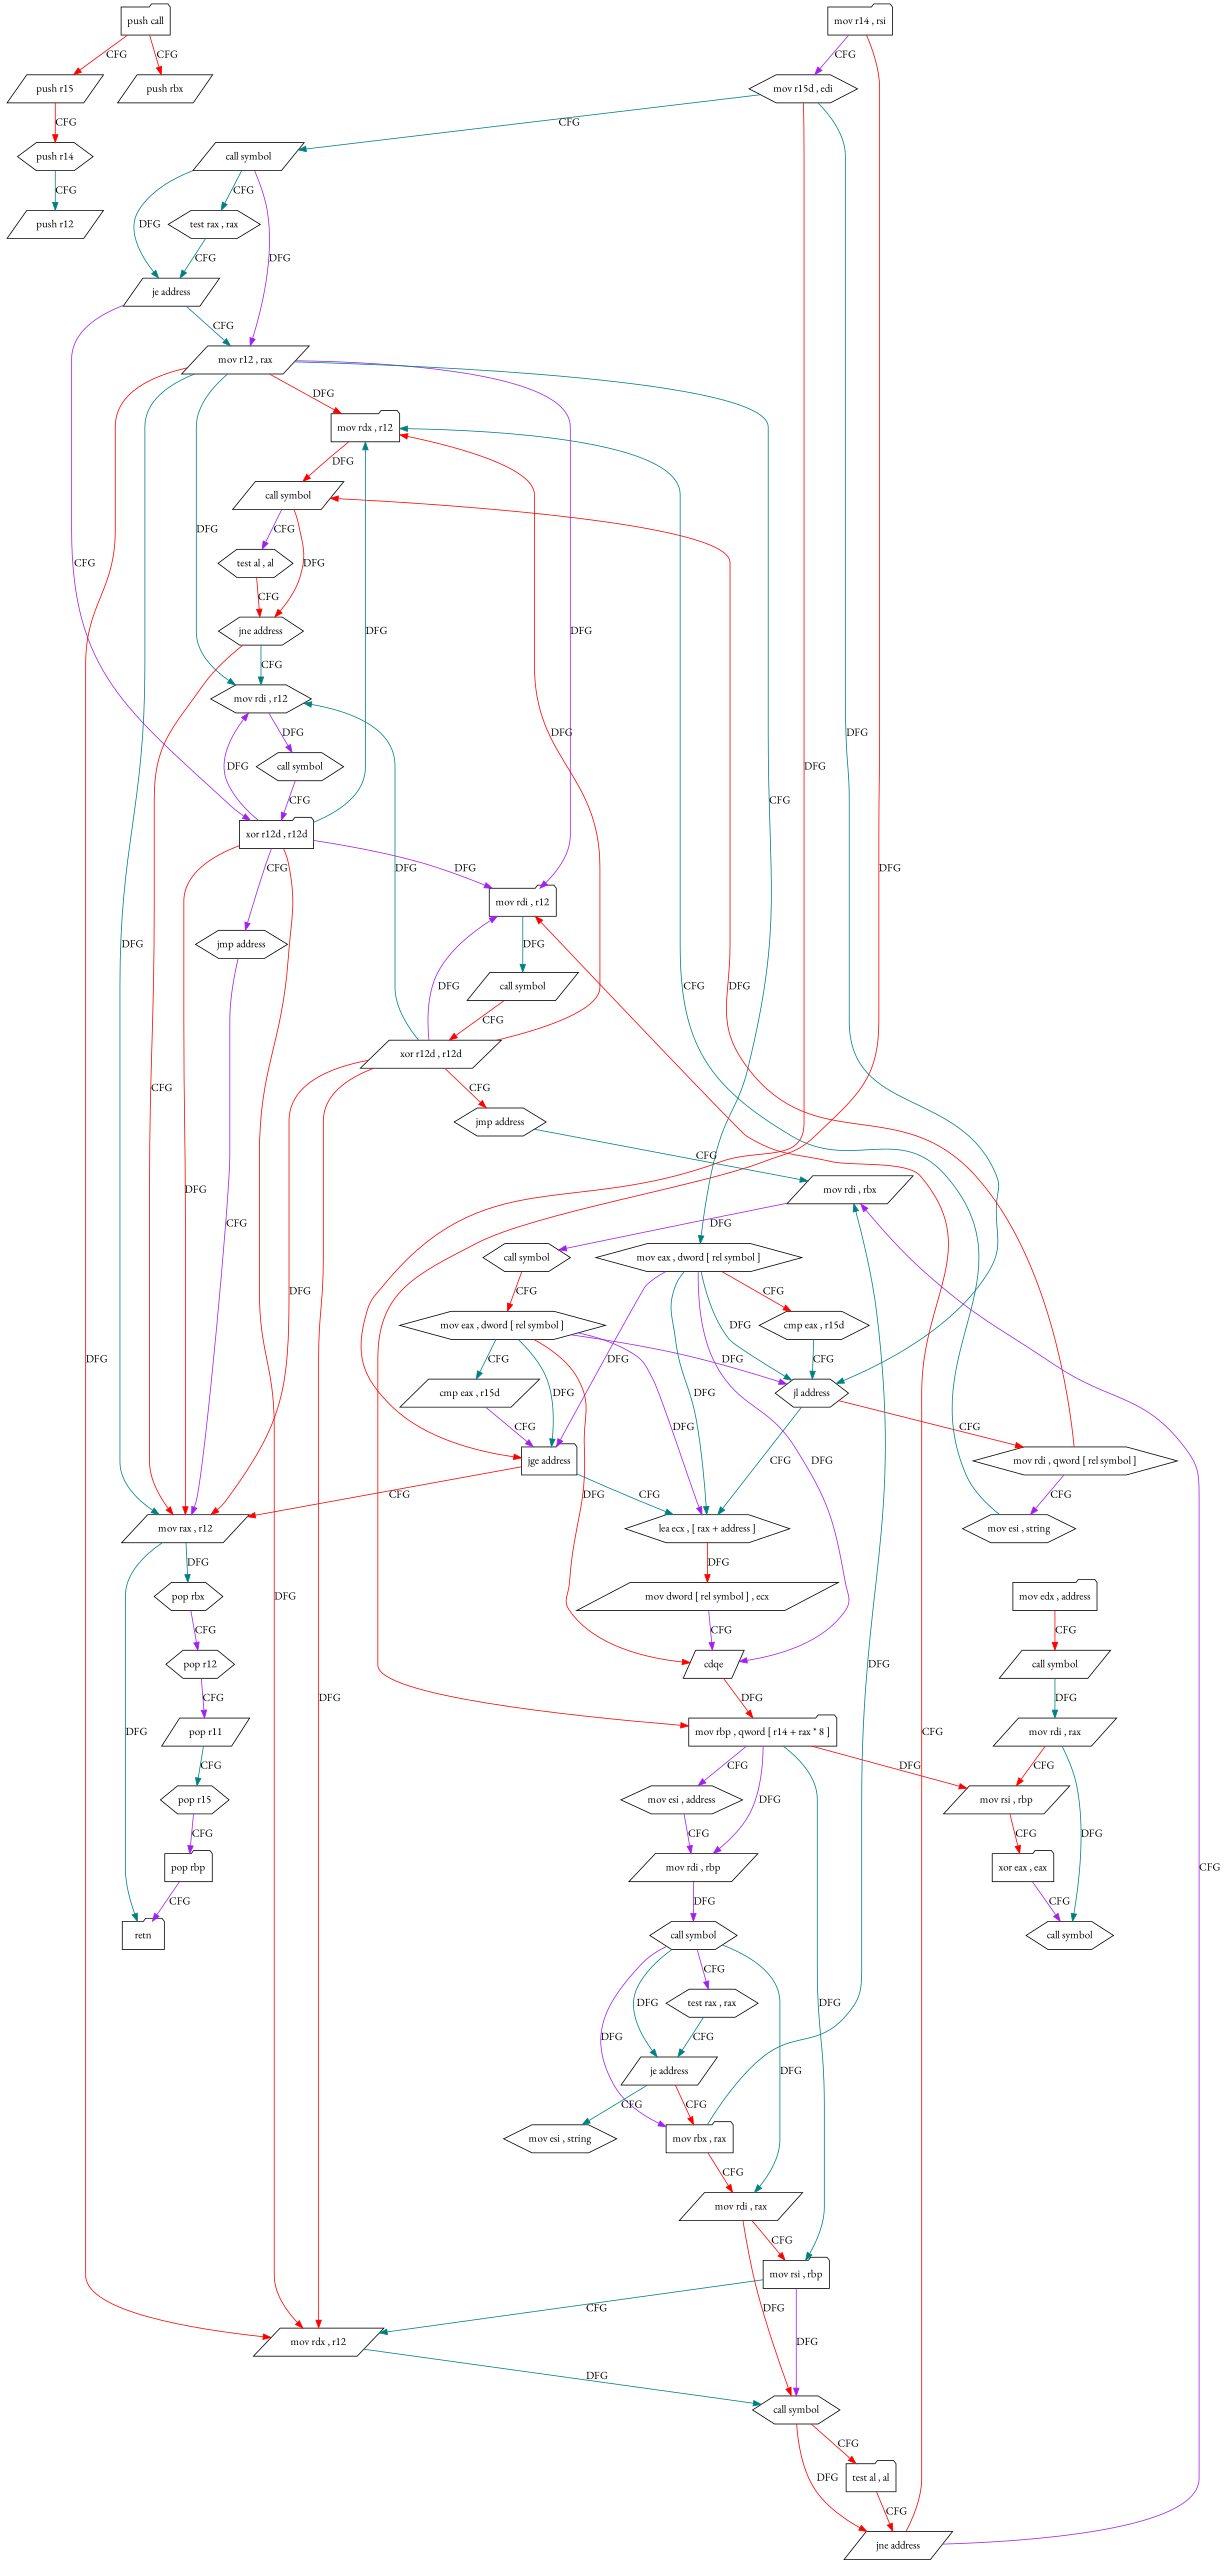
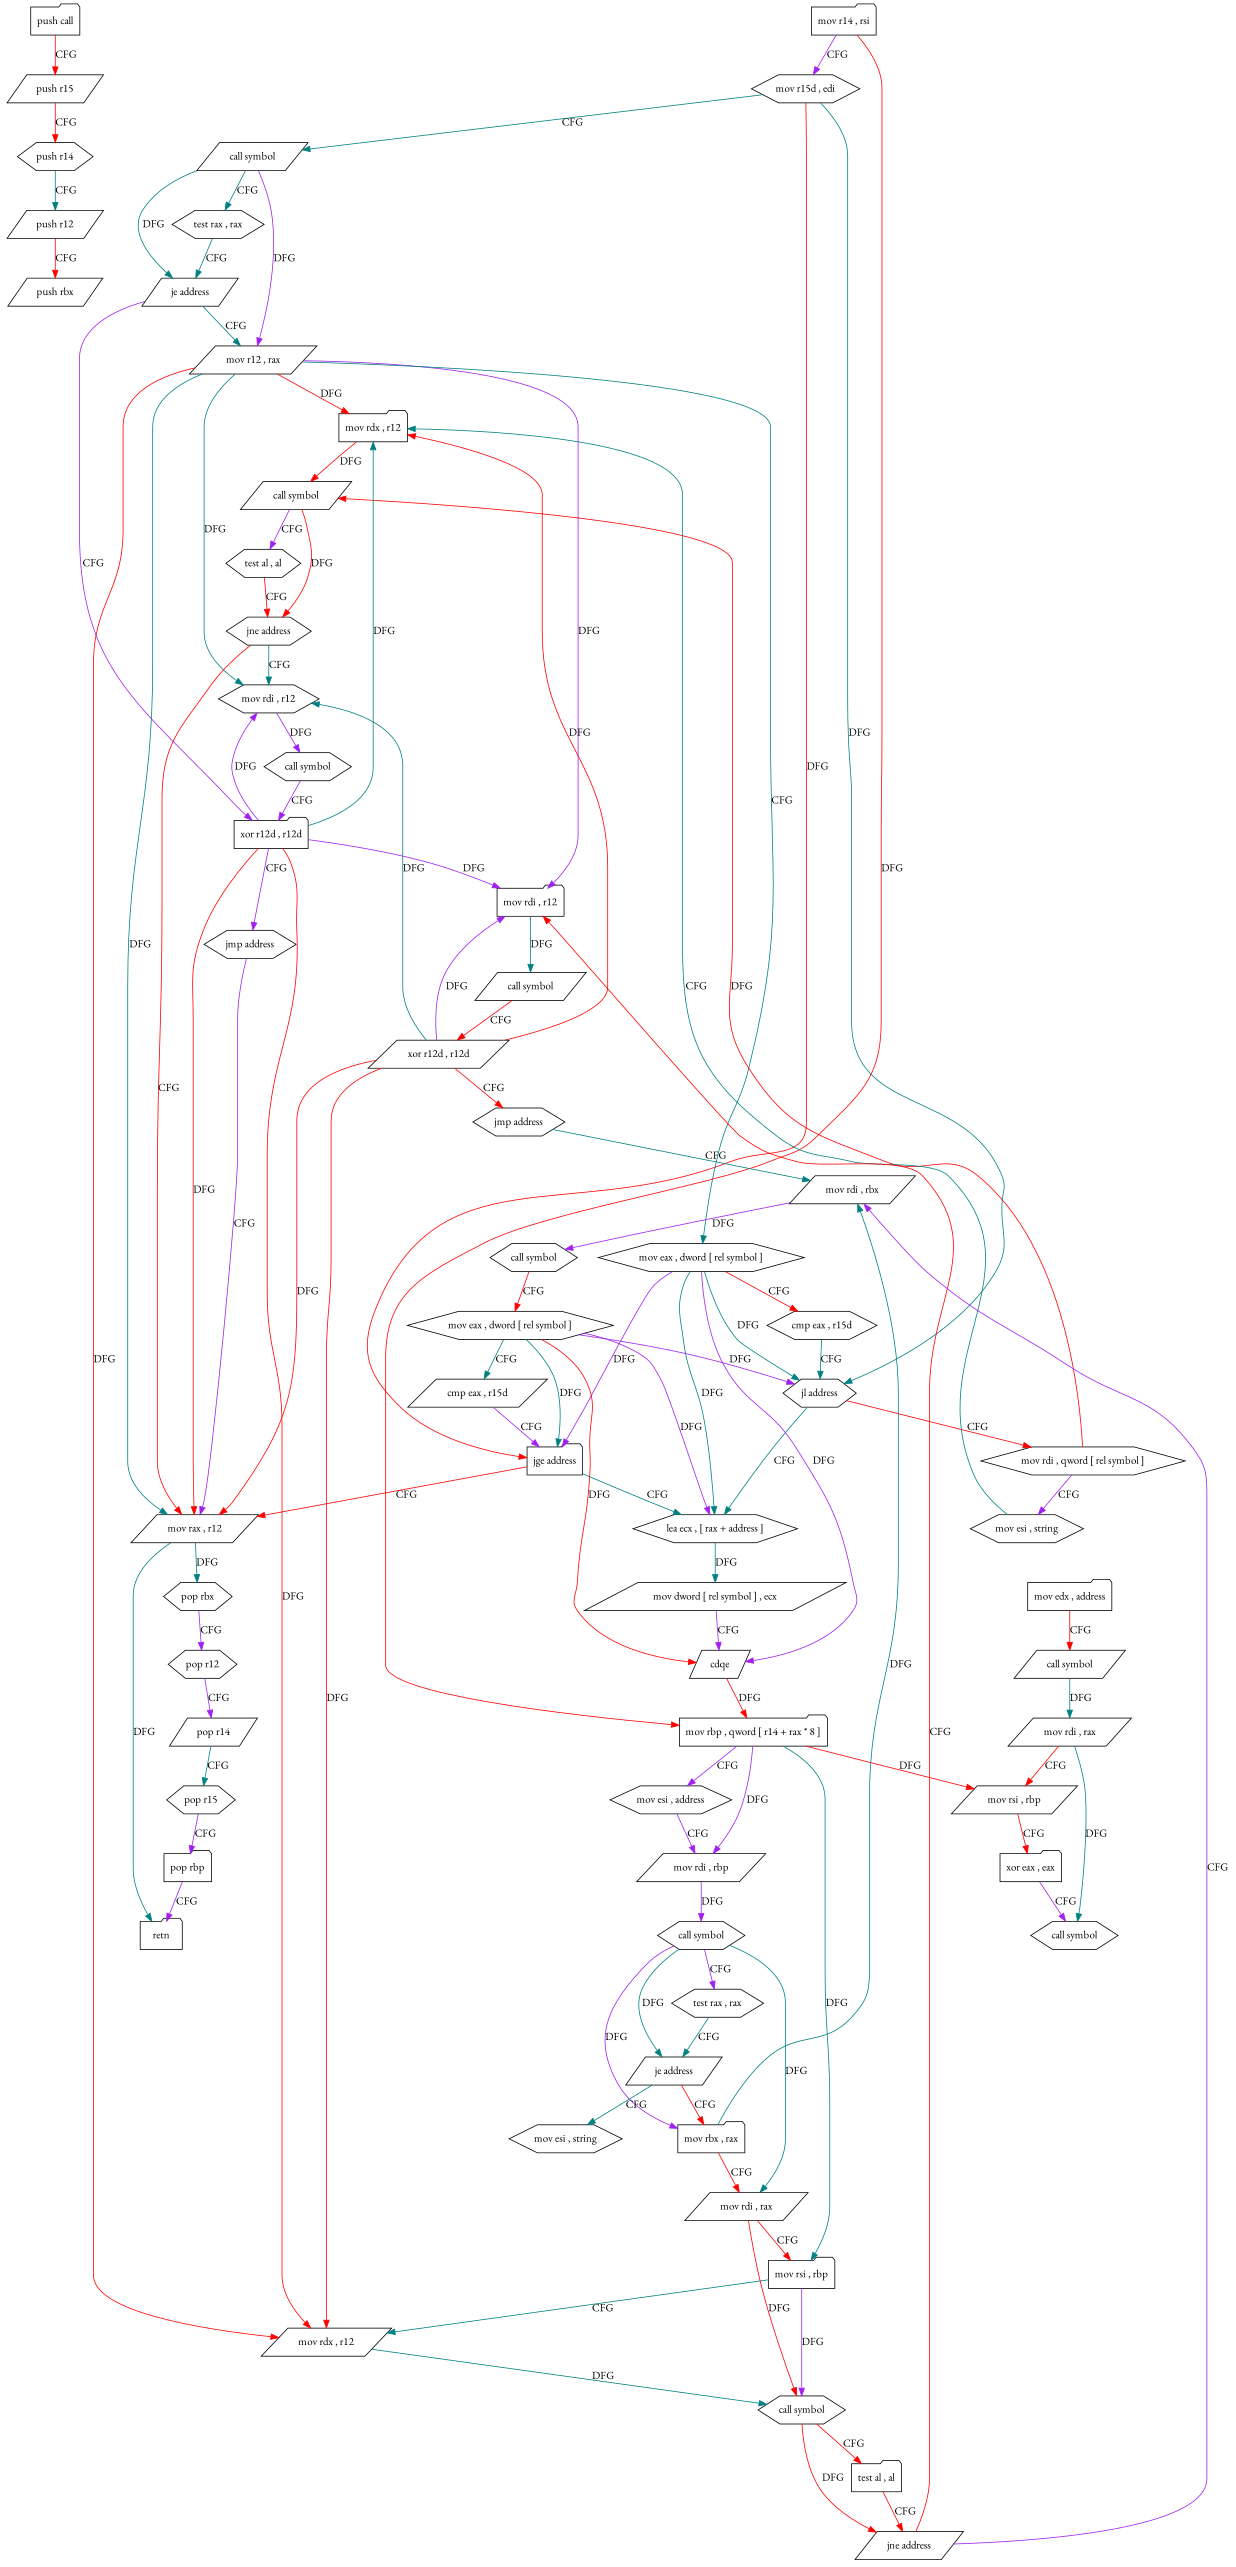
(154, 51) -> (55, 254)
(707, 1559) -> (715, 1559)
(206, 1732) -> (213, 1732)
